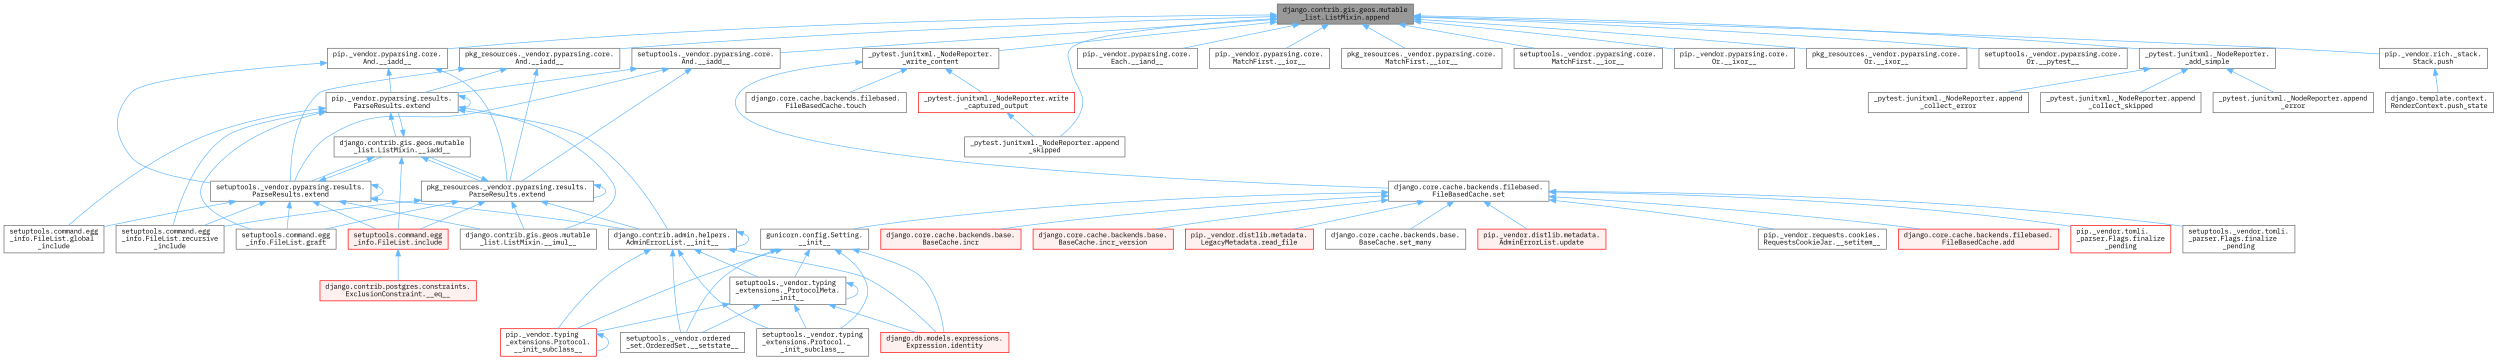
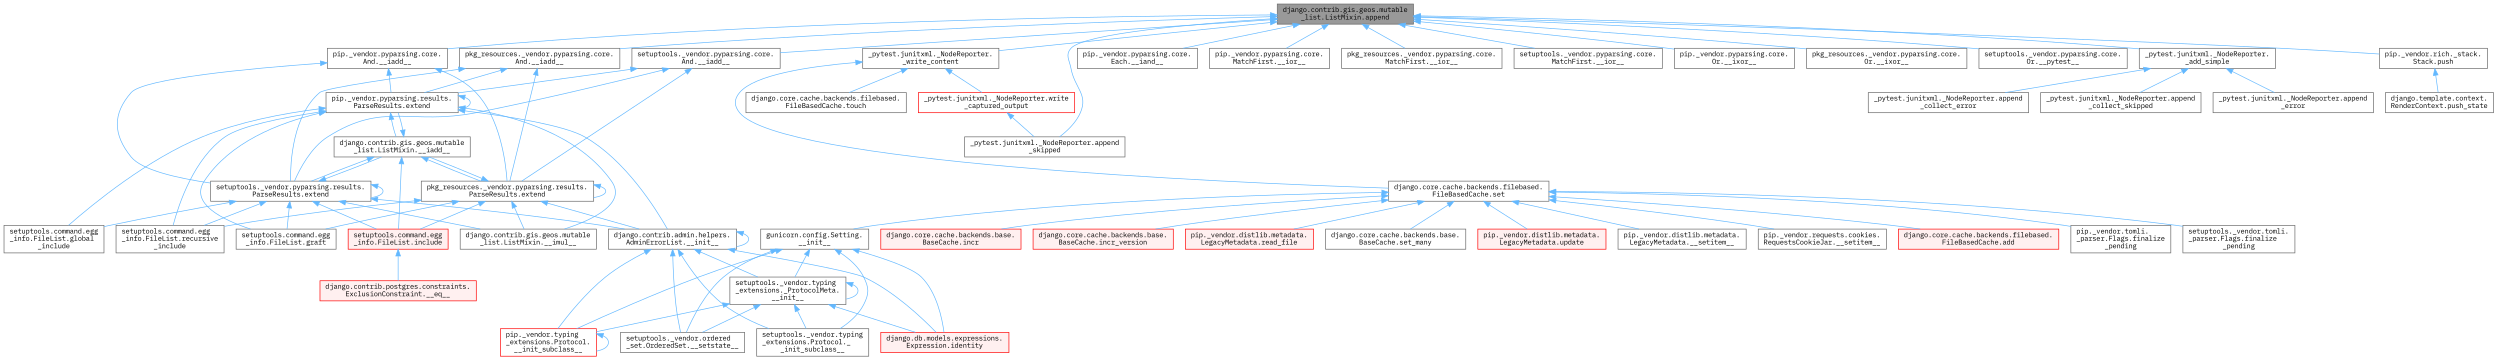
(1542, 239) -> (1542, 239)
none -> (1682, 239)
(2121, 239) -> (2121, 239)
